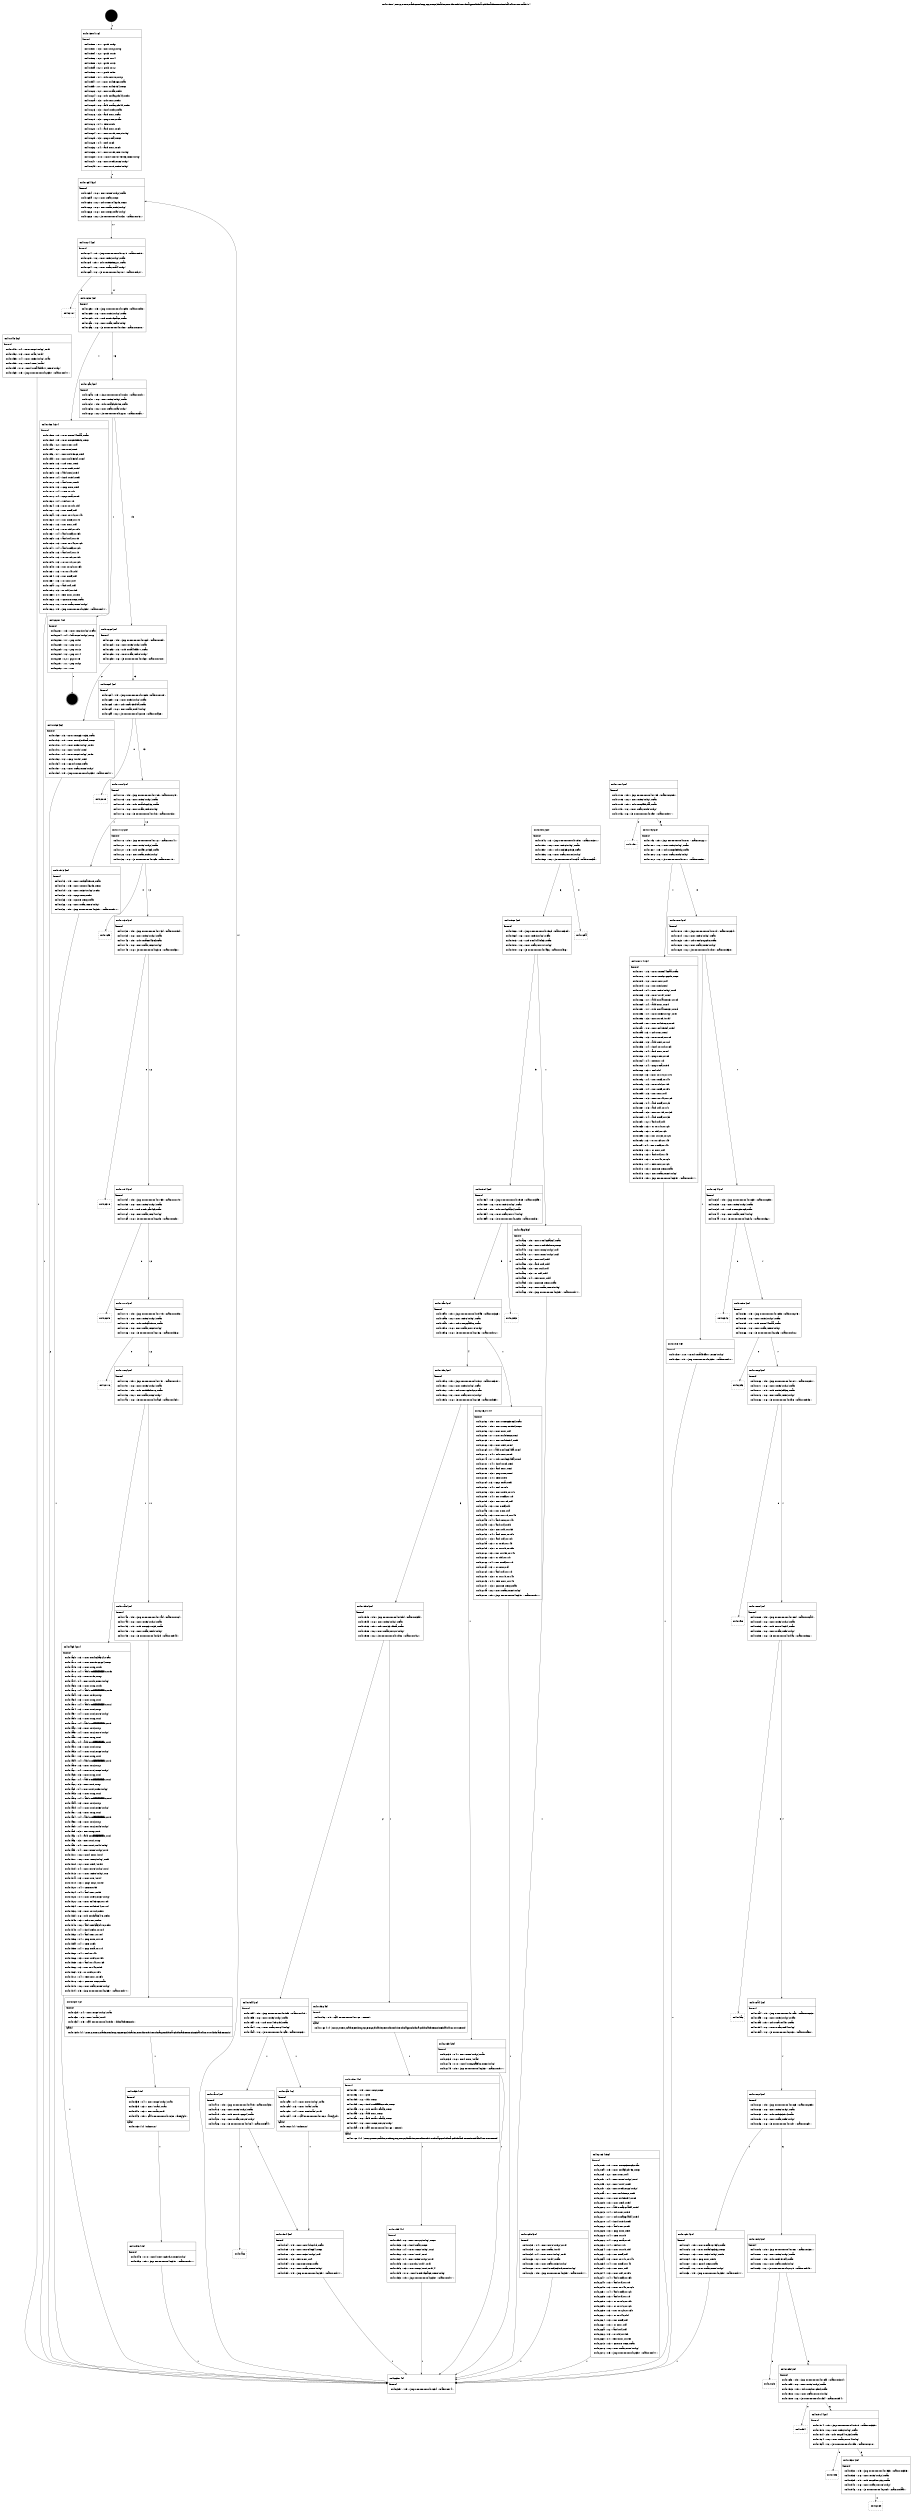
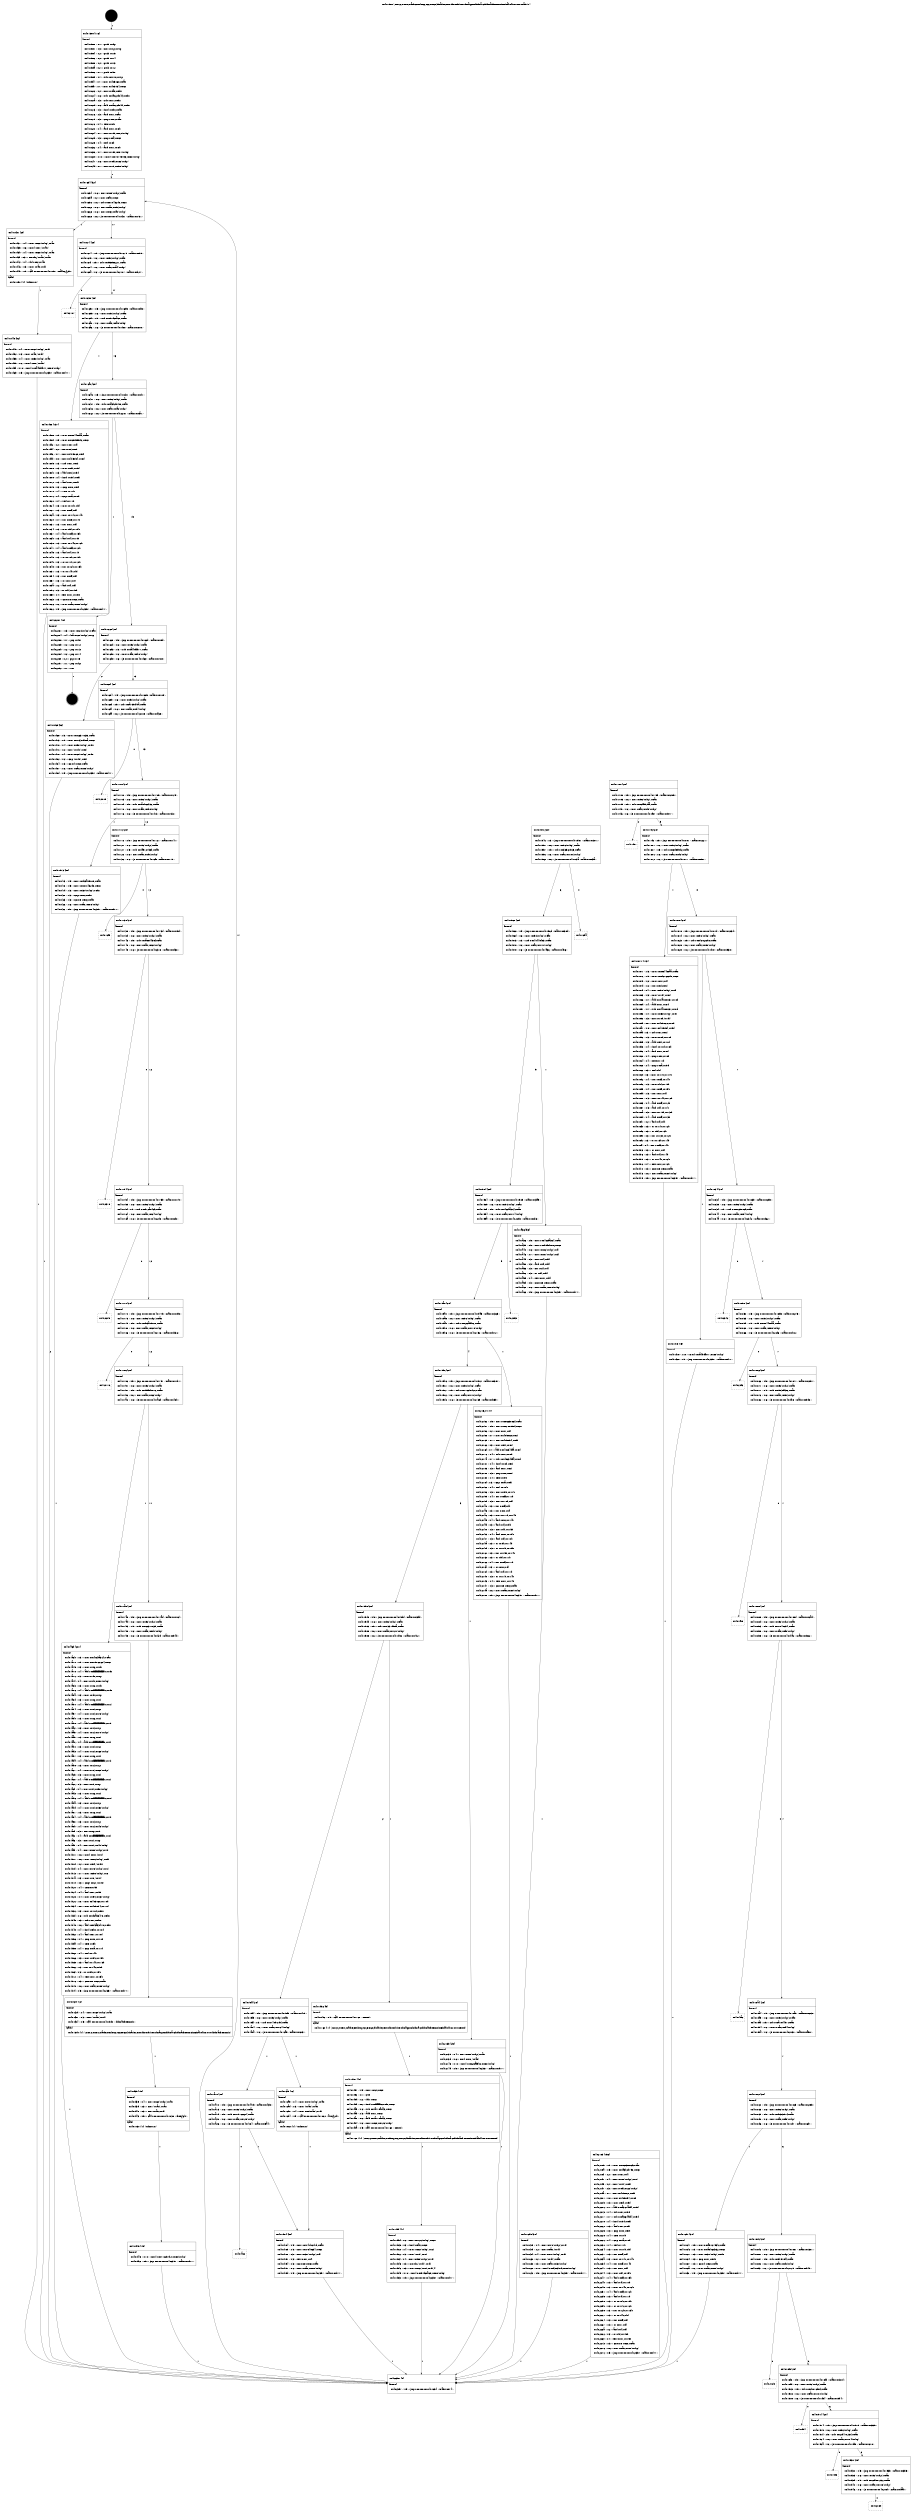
none -> (40, 258)
